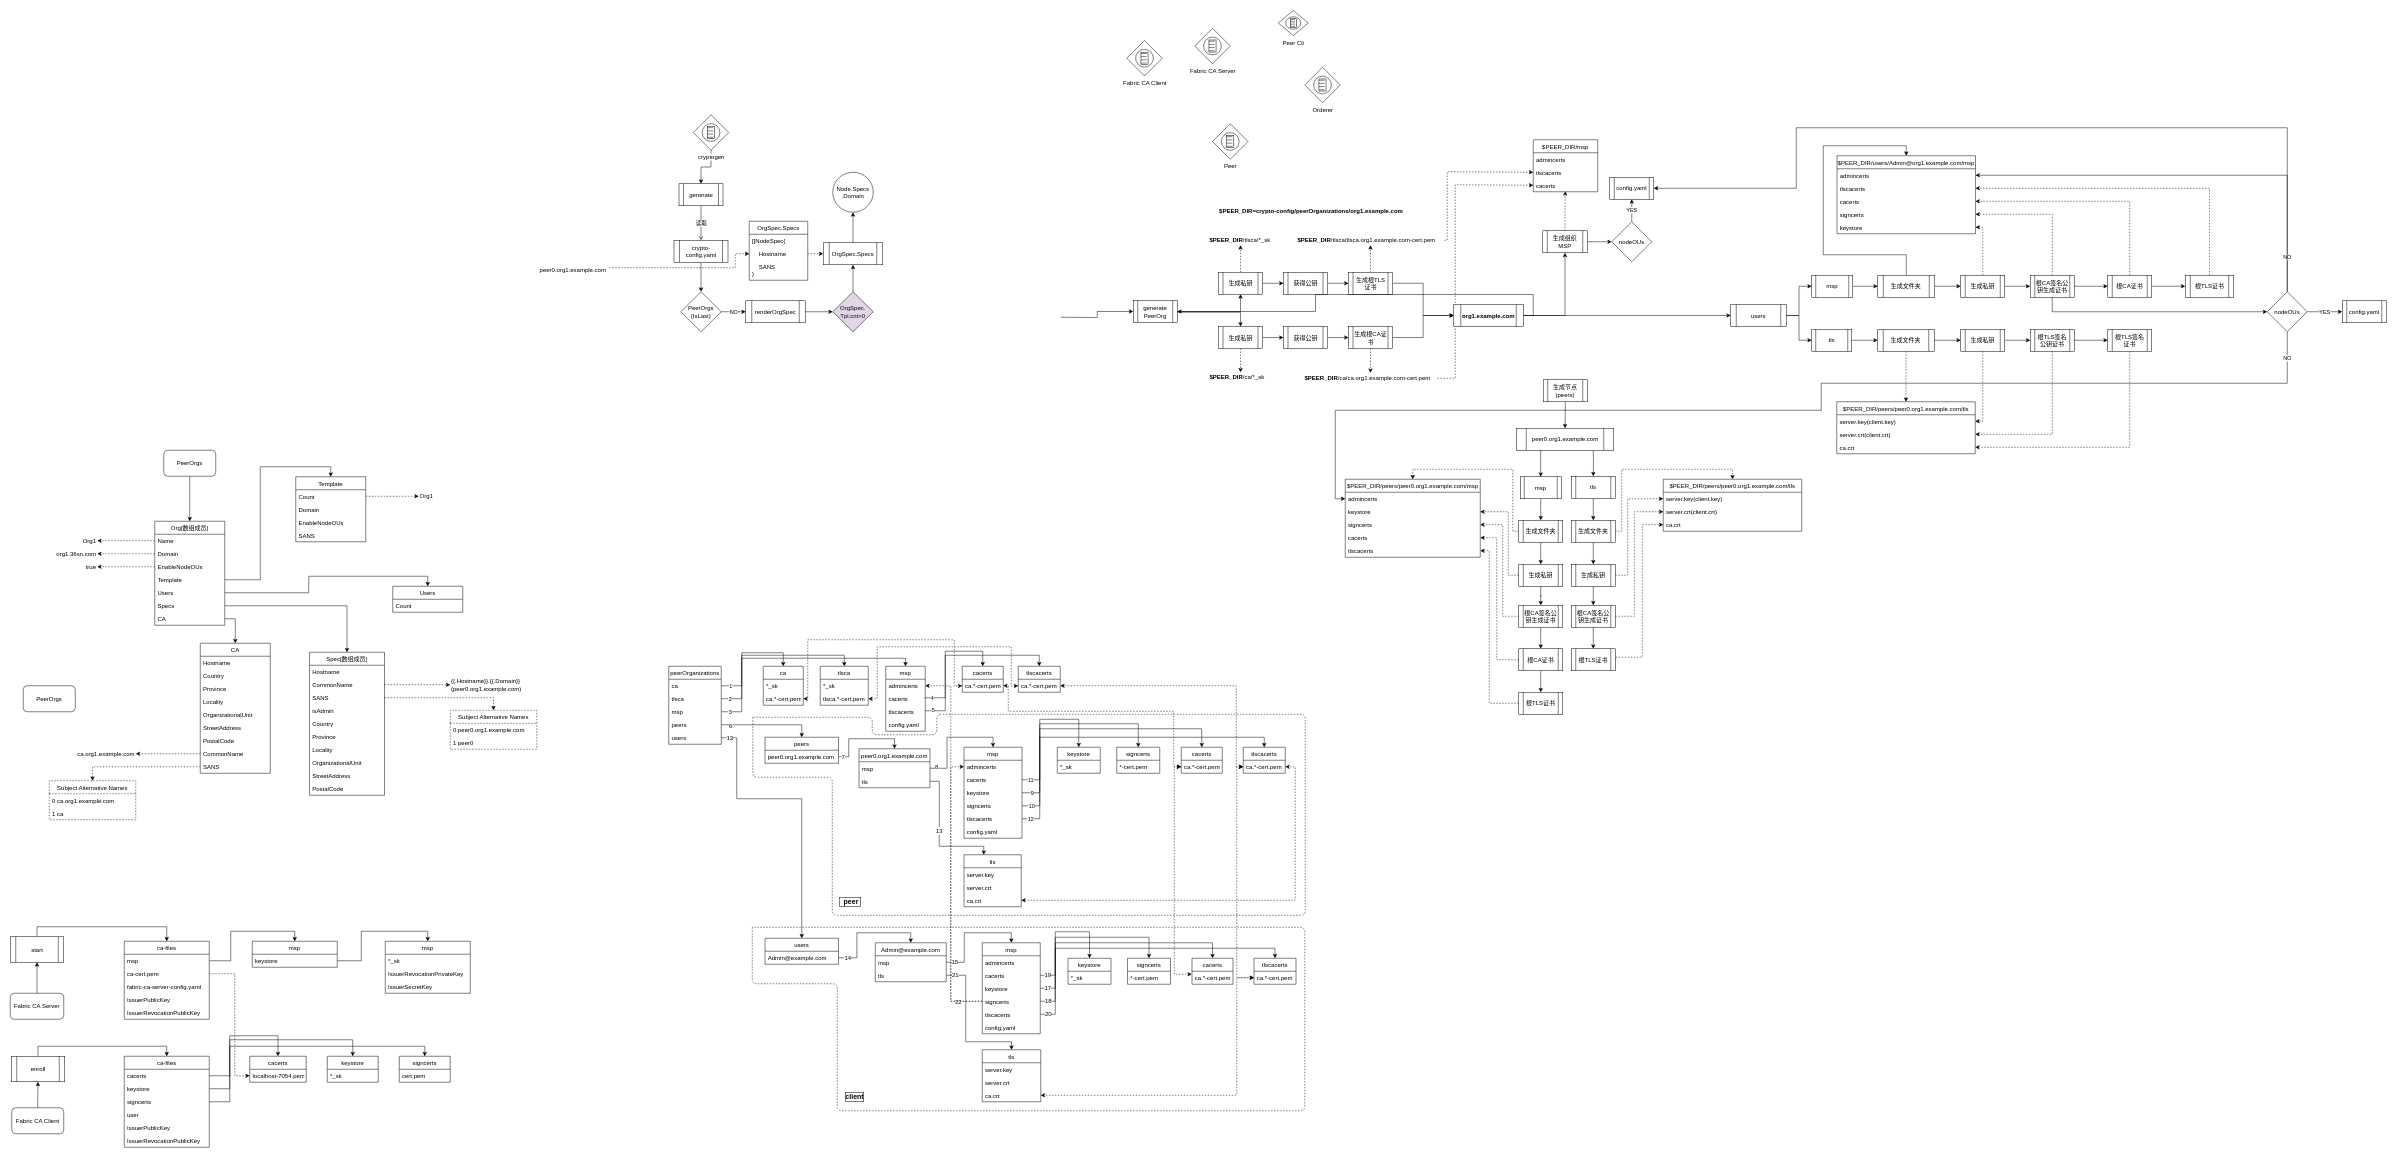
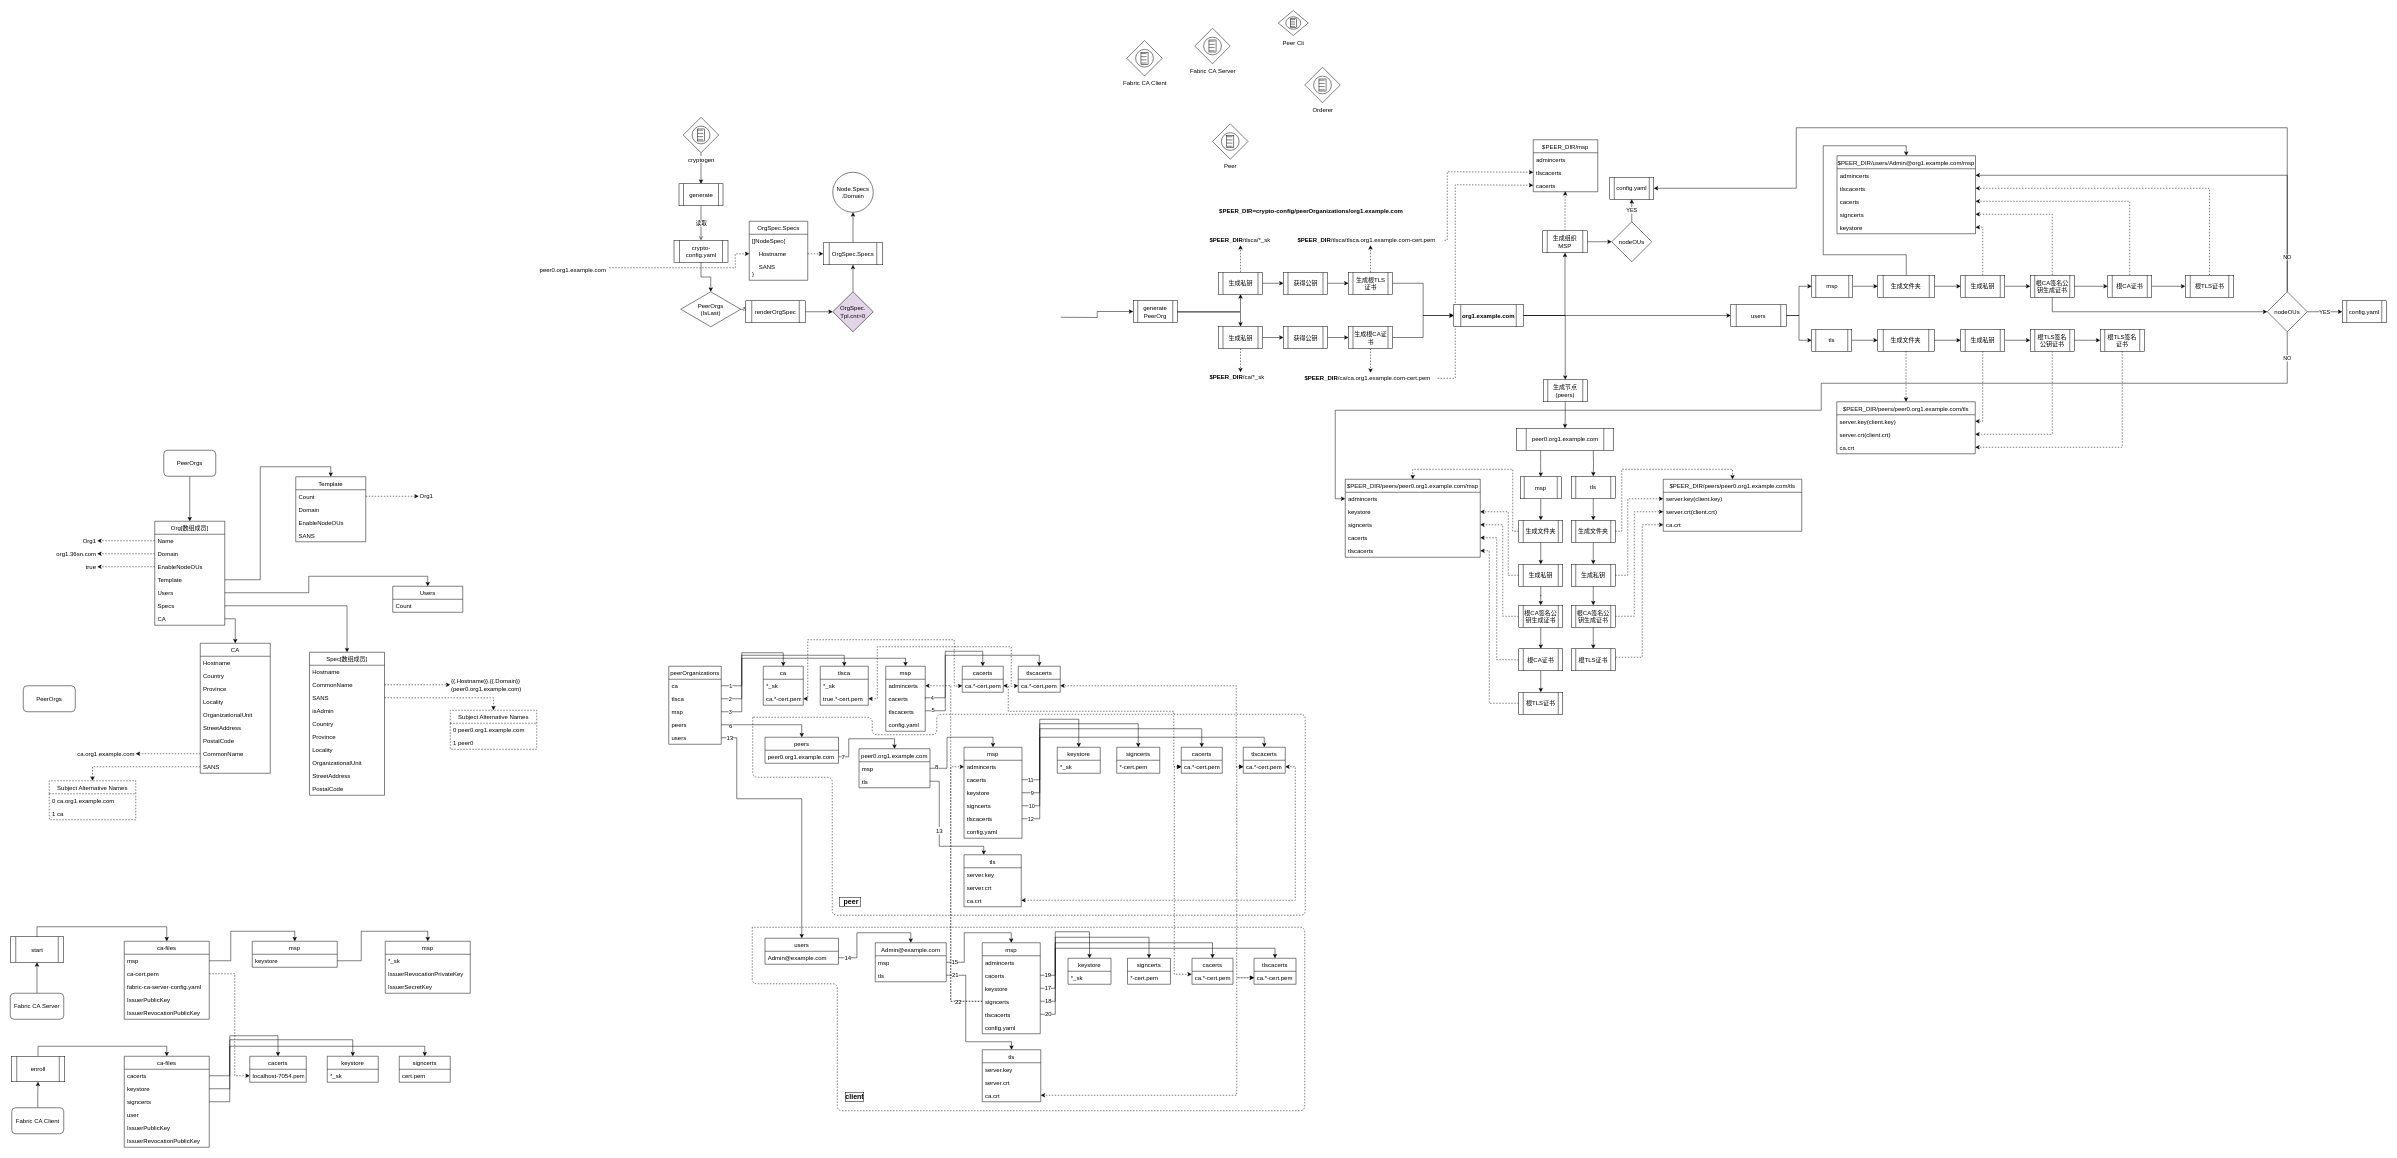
(711, 133) -> (701, 135)
(1471, 295) -> (1565, 375)
(701, 312) -> (711, 309)
(2130, 340) -> (2122, 340)
(848, 699) -> (847, 699)
